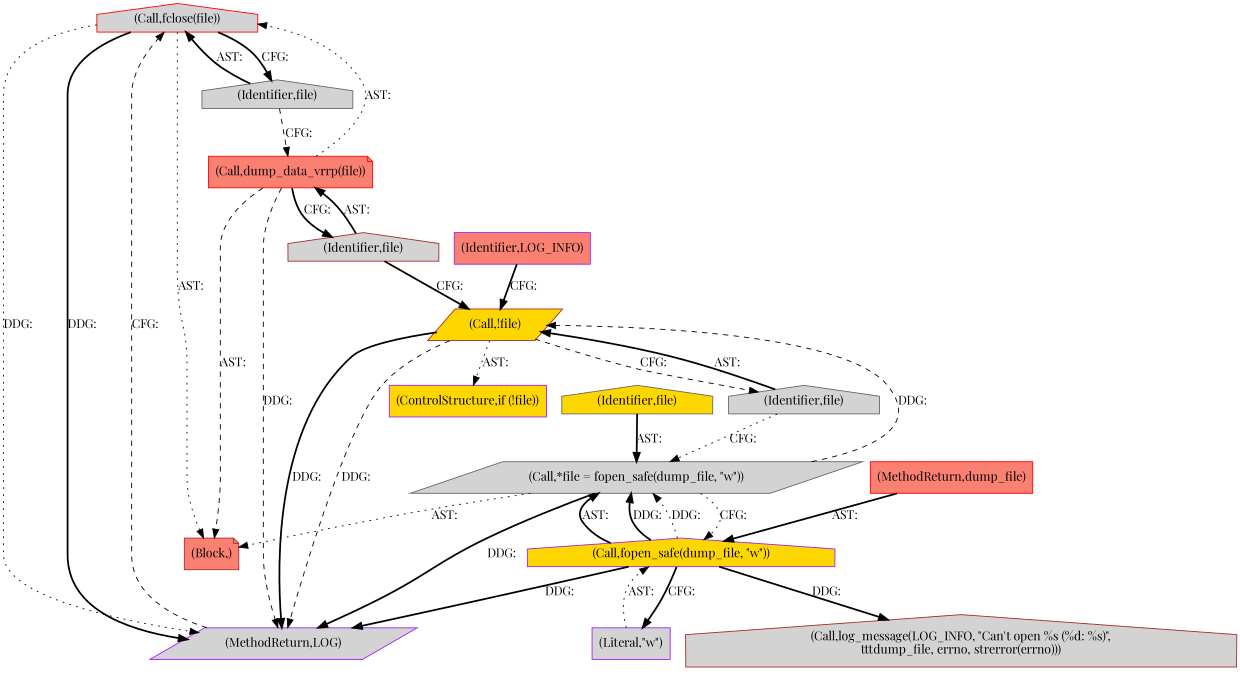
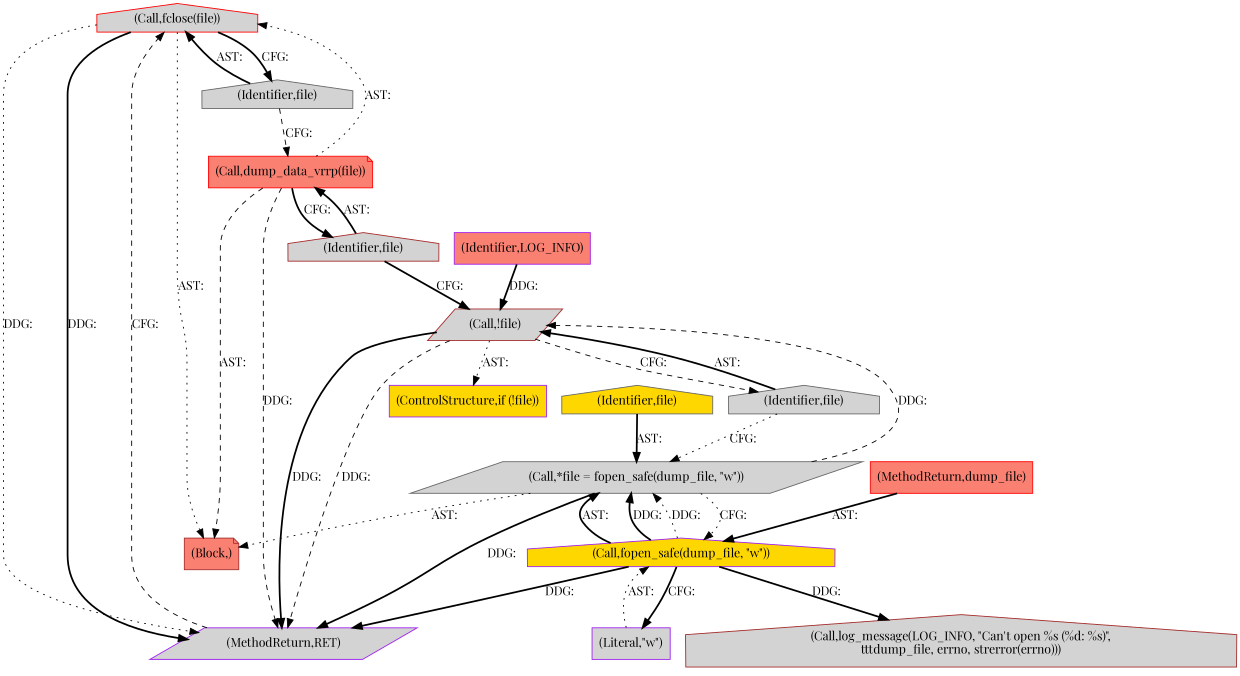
(525, 287) -> (525, 287)
(495, 325) -> (495, 325)
(284, 644) -> (284, 644)
